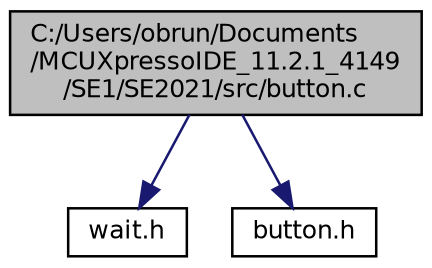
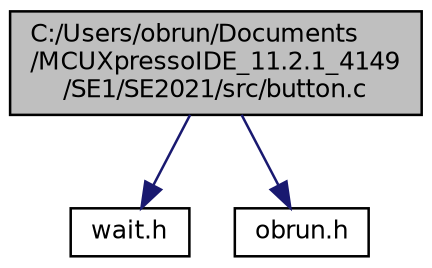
(304, 232) -> (302, 232)
